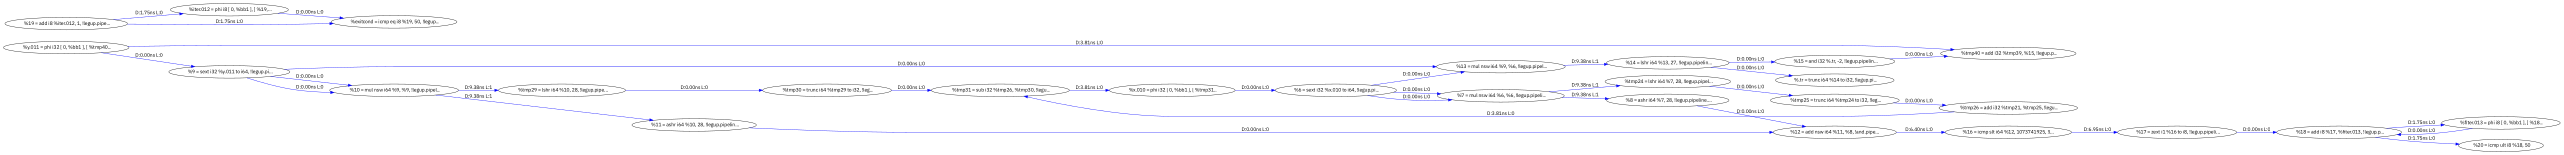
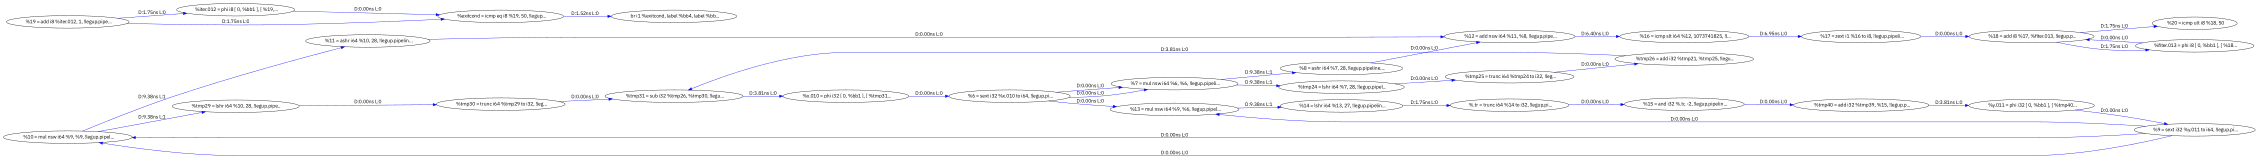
none -> (674, 16)
(1039, 45) -> (1947, 105)
(1750, 62) -> (1595, 105)
(1750, 68) -> (1424, 103)
(1835, 132) -> (1510, 36)
(2008, 132) -> (1684, 36)
